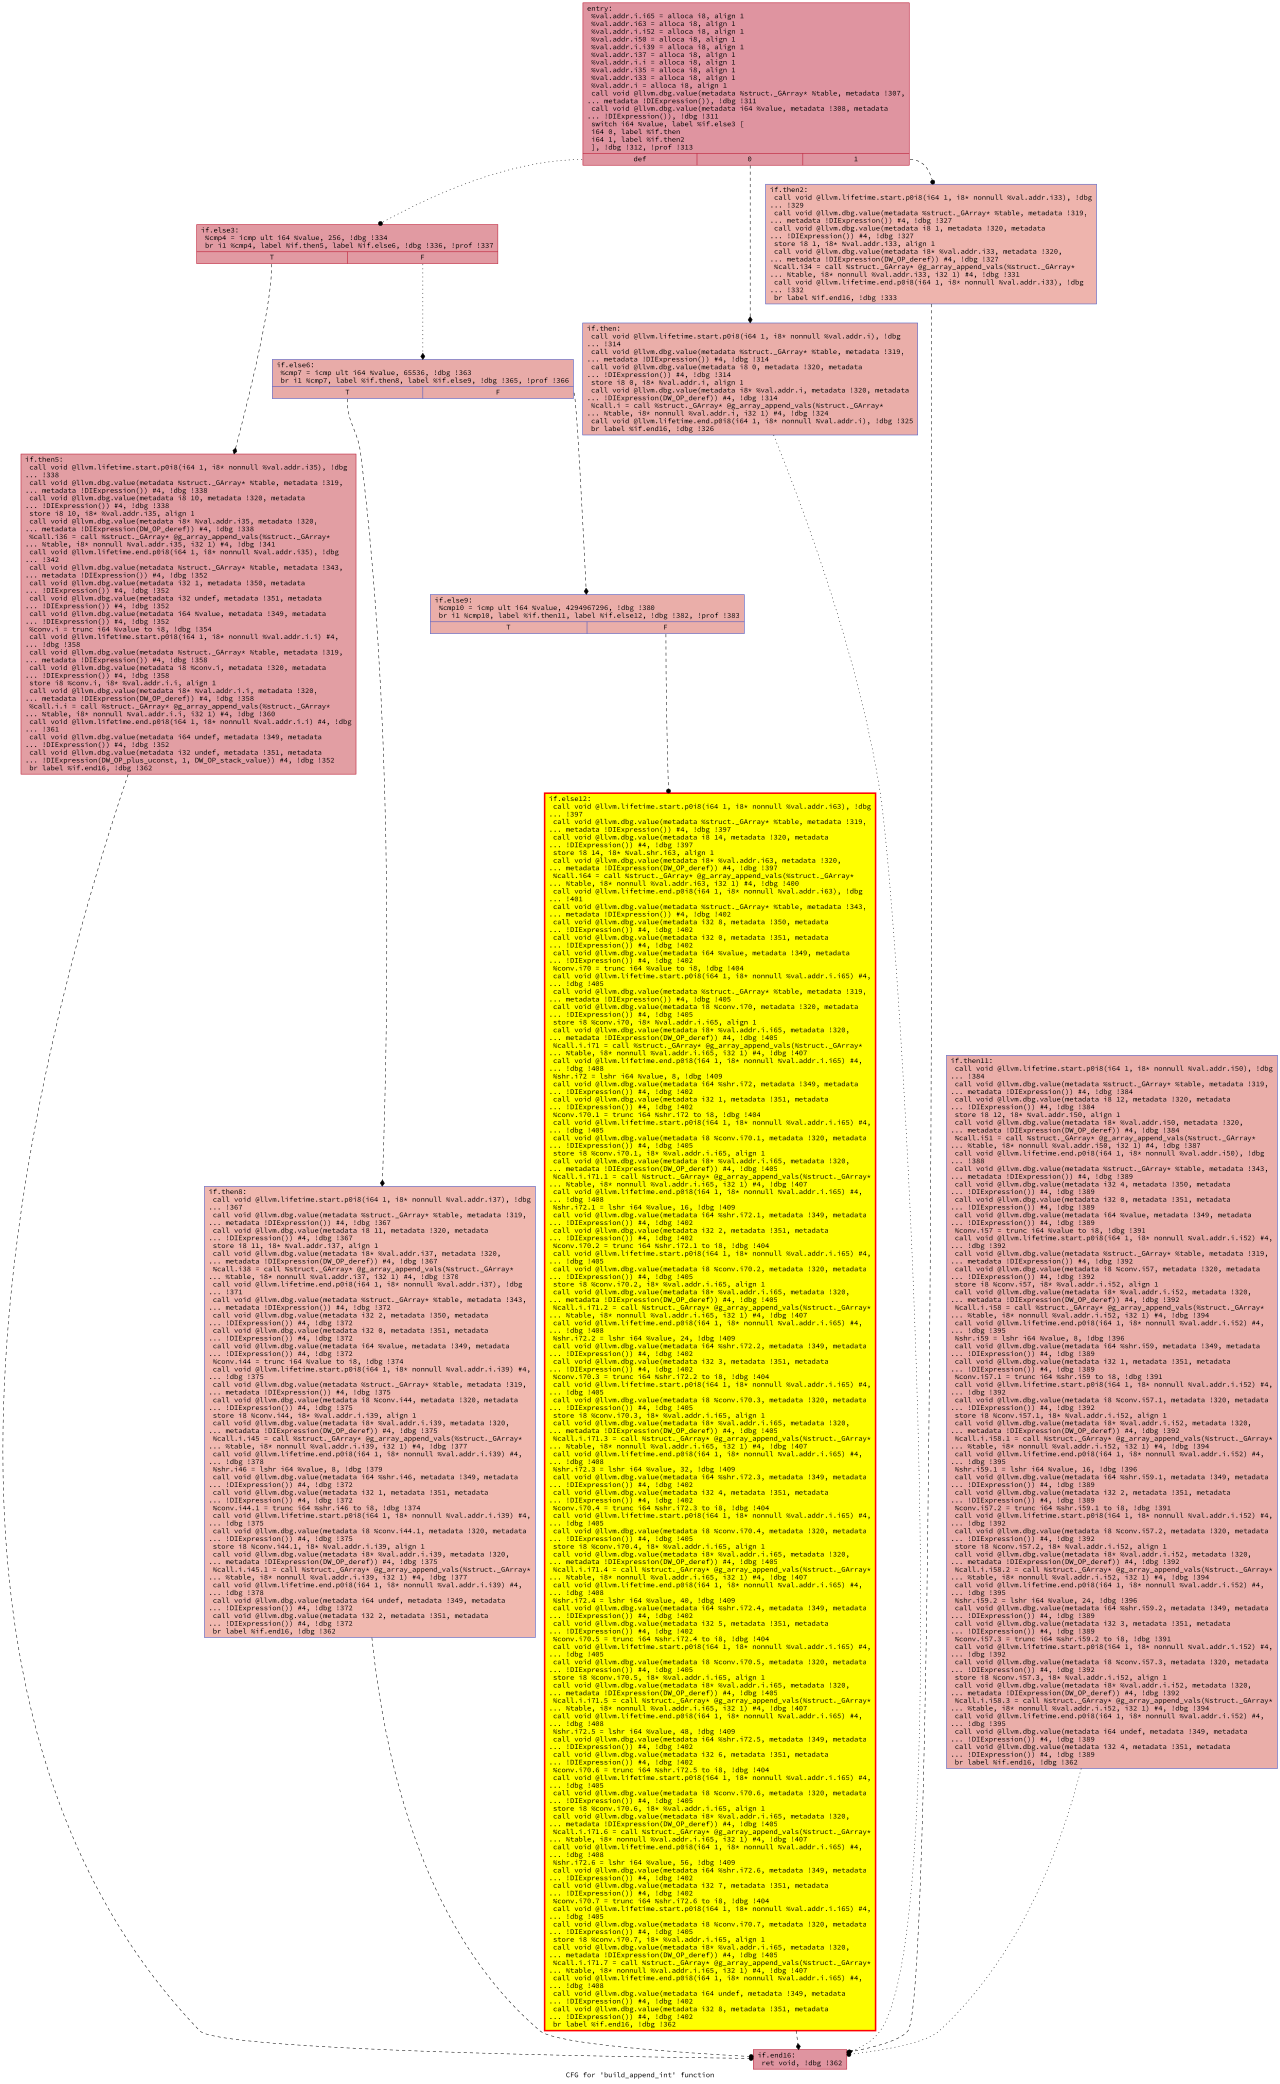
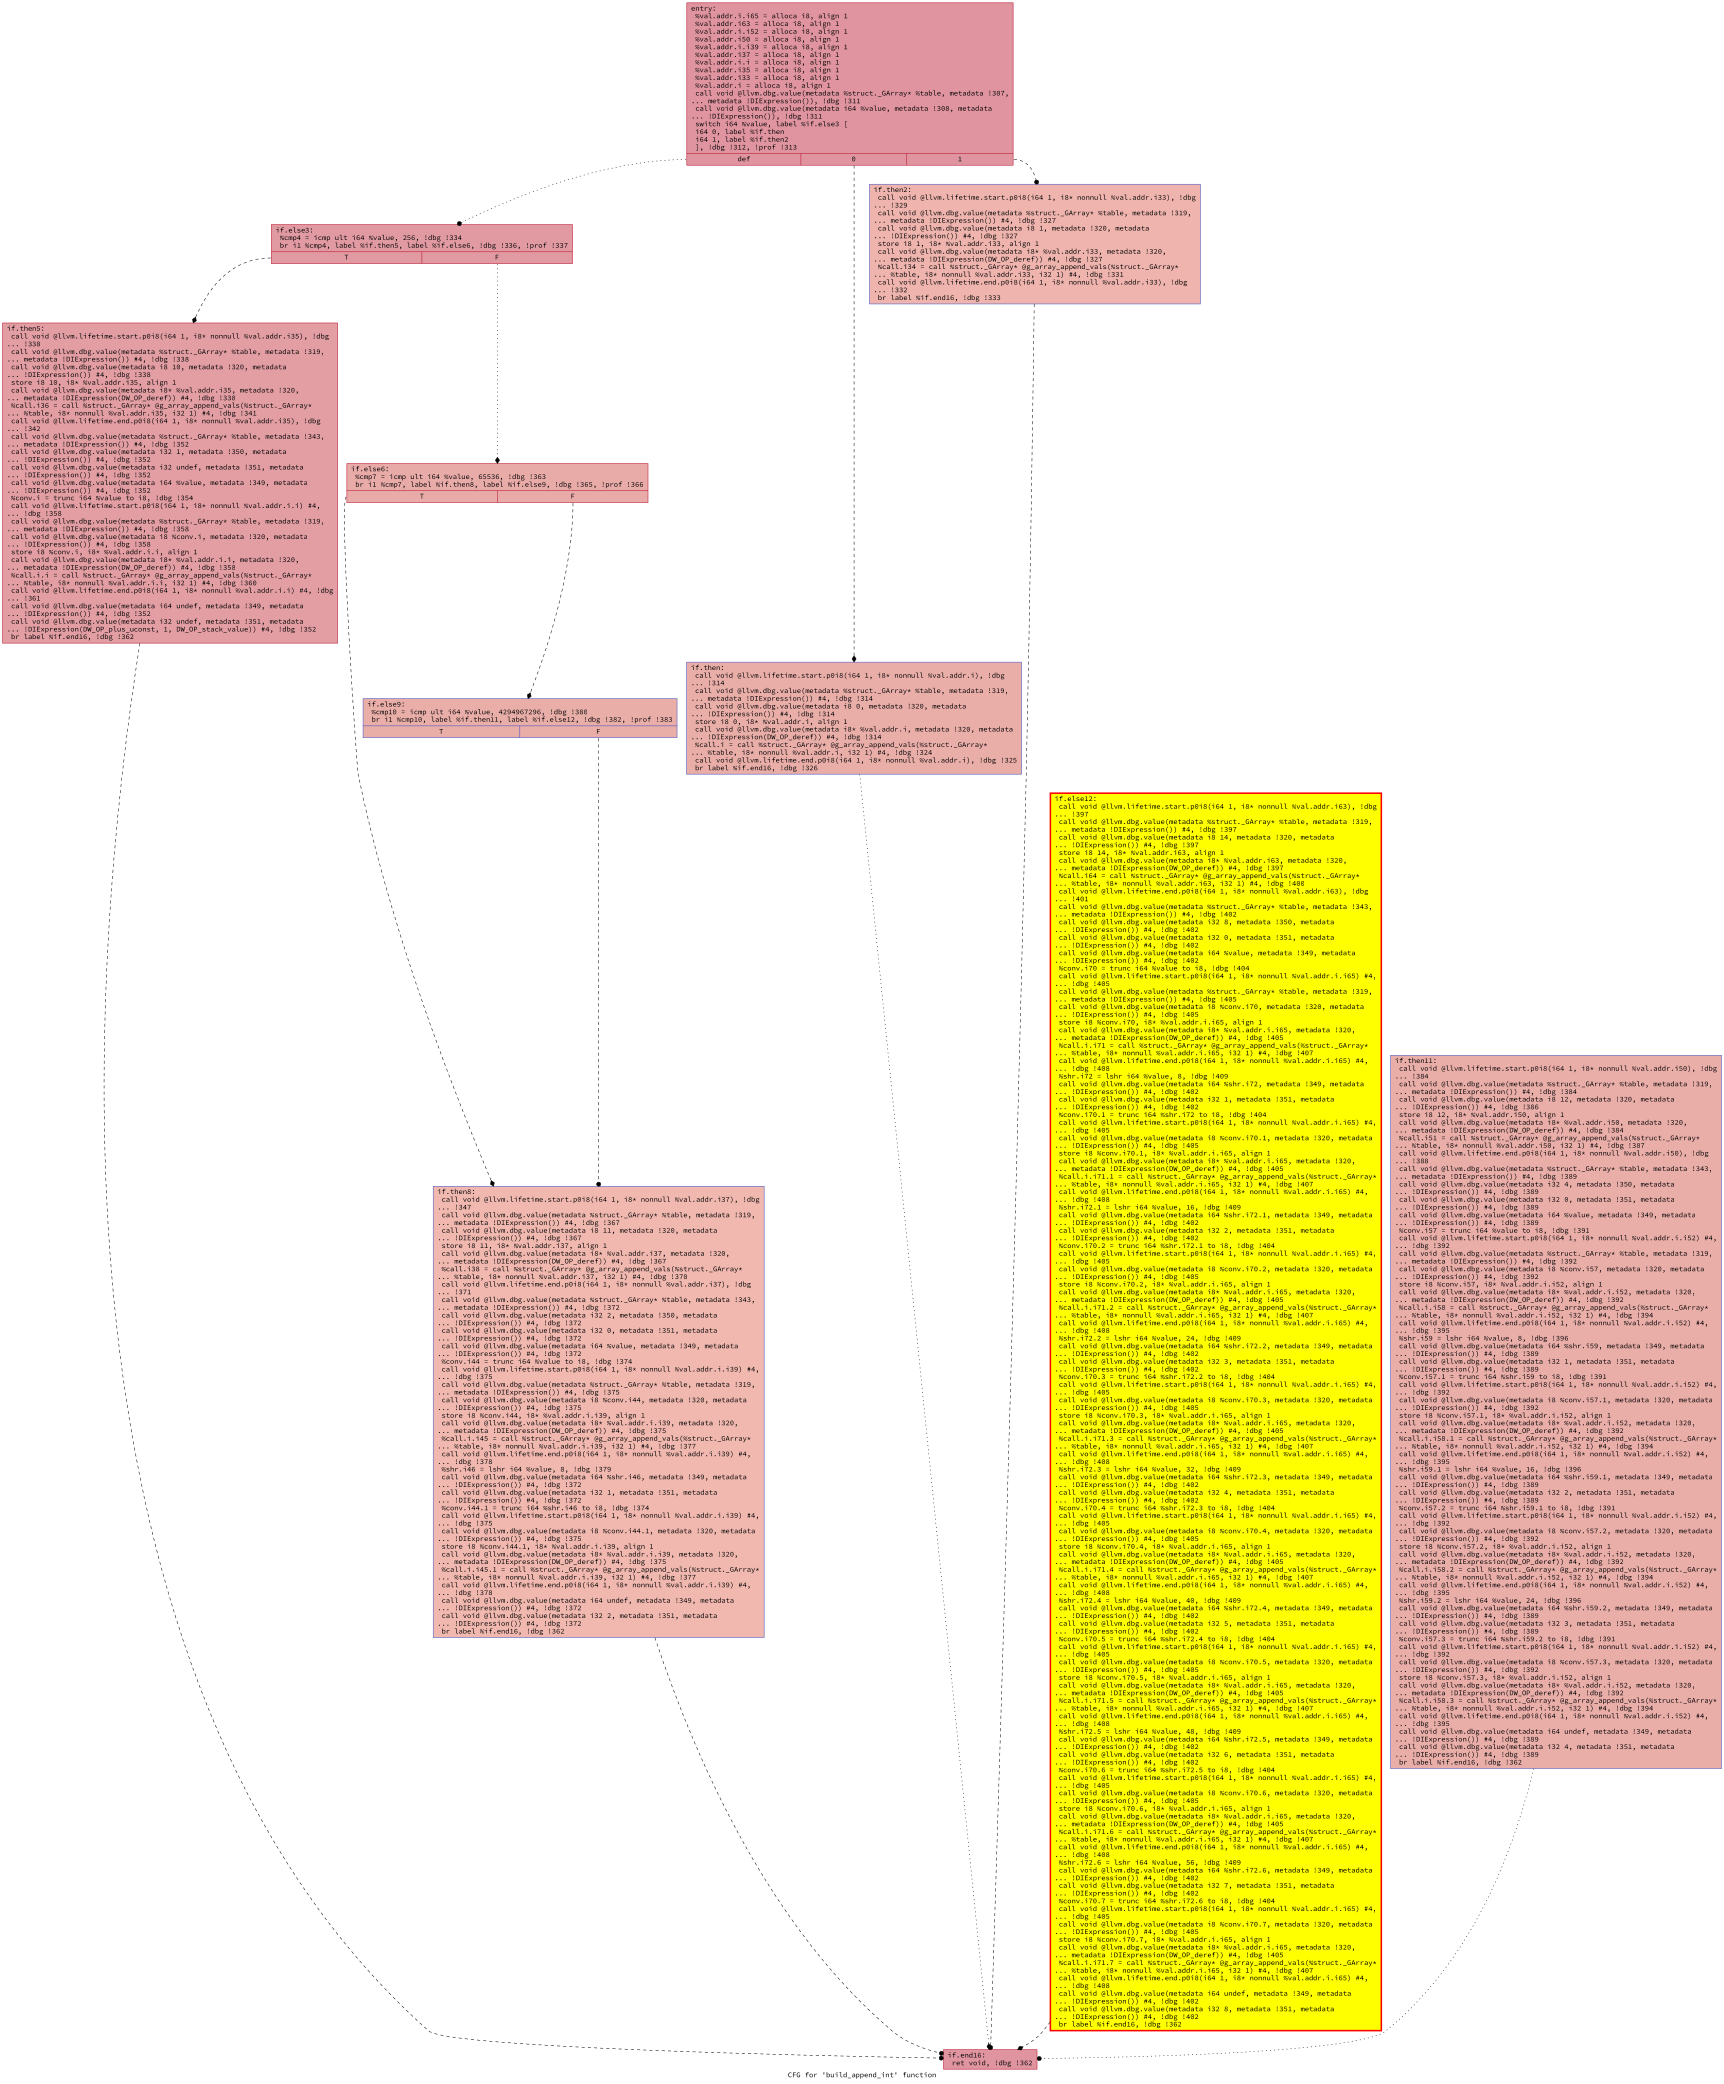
(423, 379) -> (497, 483)
(667, 711) -> (599, 960)
(631, 853) -> (1140, 853)
(1023, 1107) -> (1467, 1107)
(226, 1207) -> (455, 1207)
